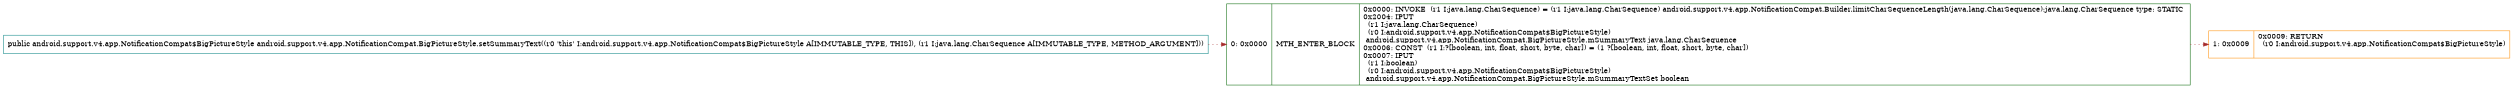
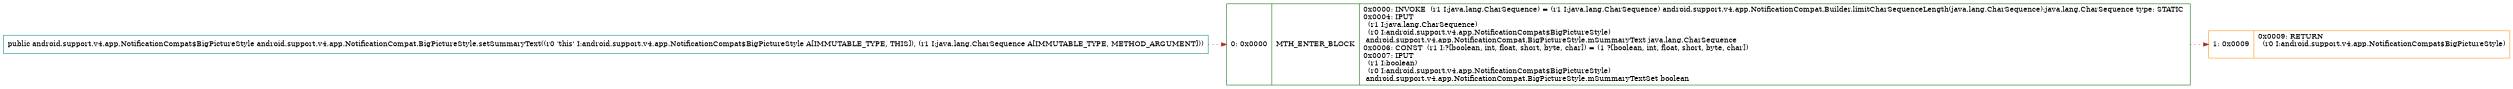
(1391, 17) -> (1391, 17)
